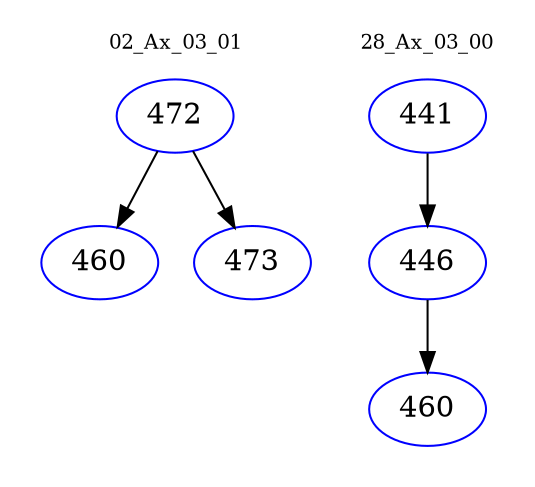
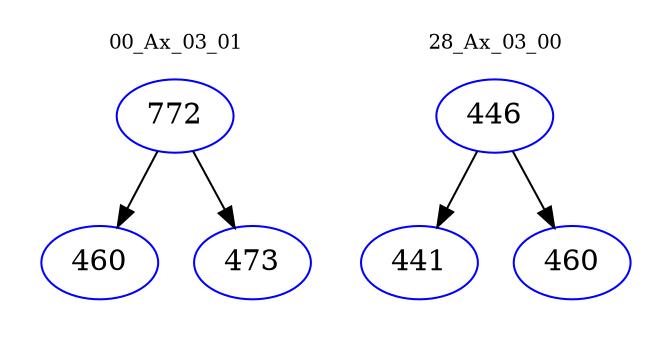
(176, 44) -> (176, 44)
(175, 116) -> (175, 116)
(428, 179) -> (462, 180)
